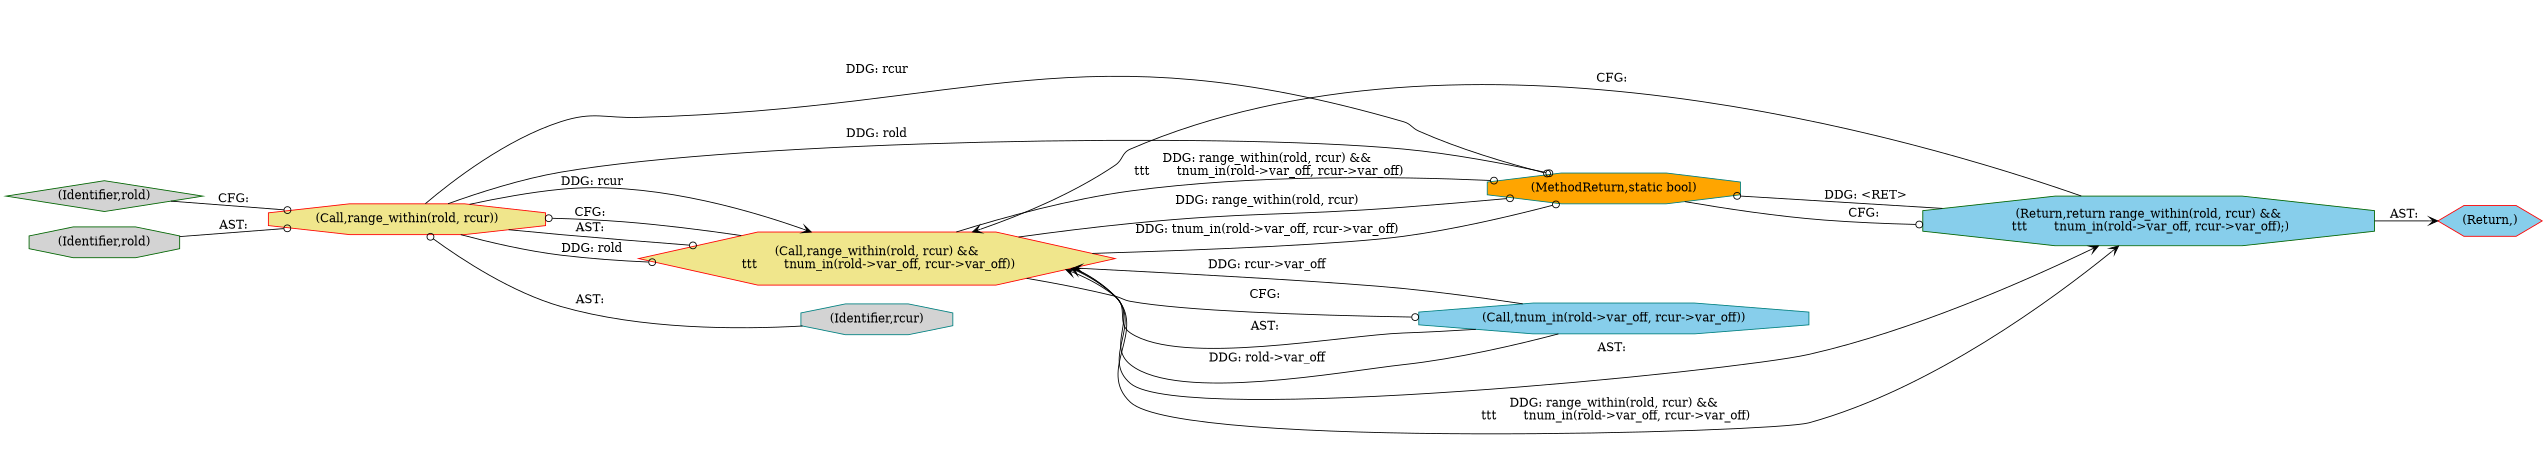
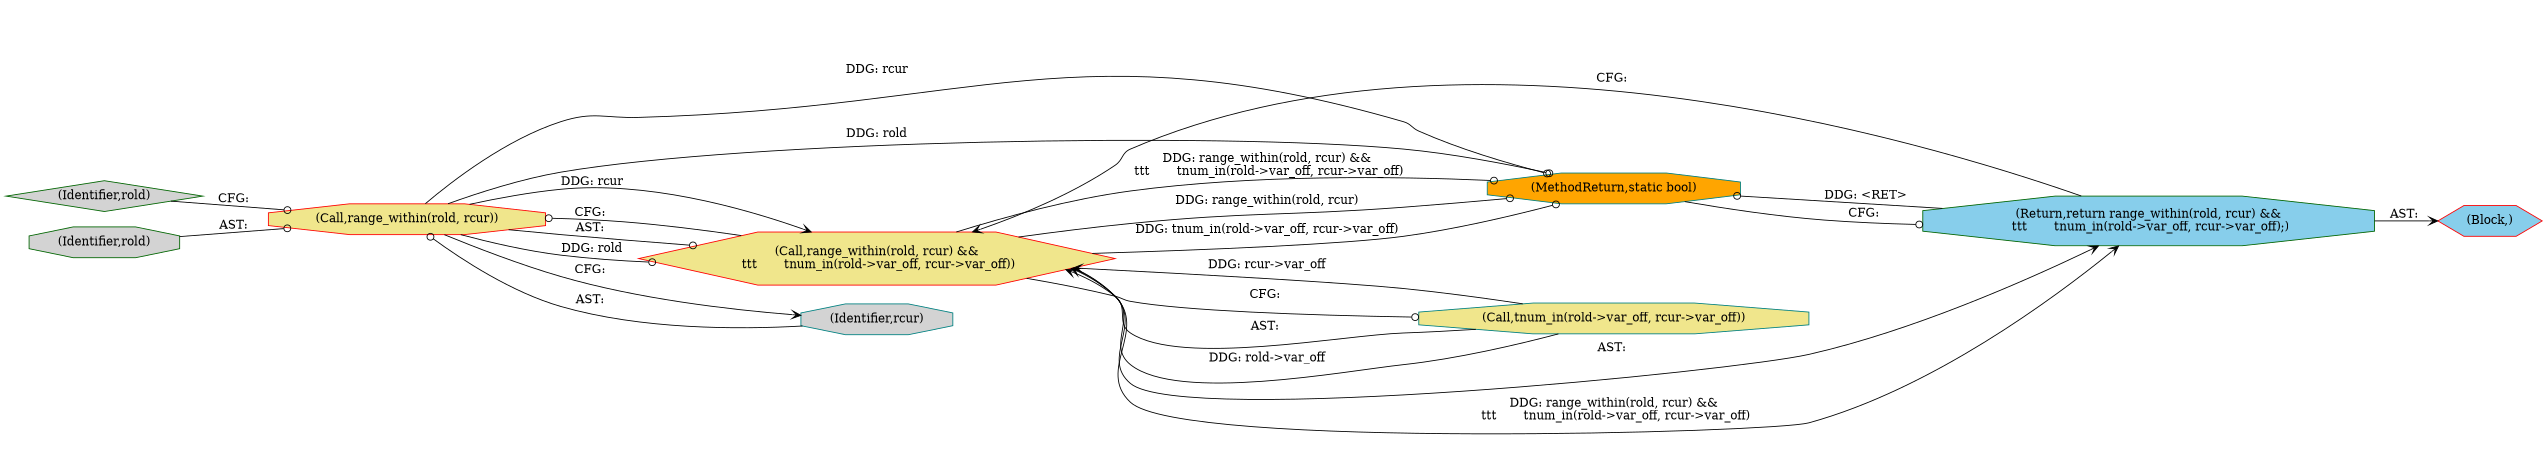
(2490, 221) -> (2490, 221)
none -> (615, 290)
(1614, 318) -> (1614, 318)
